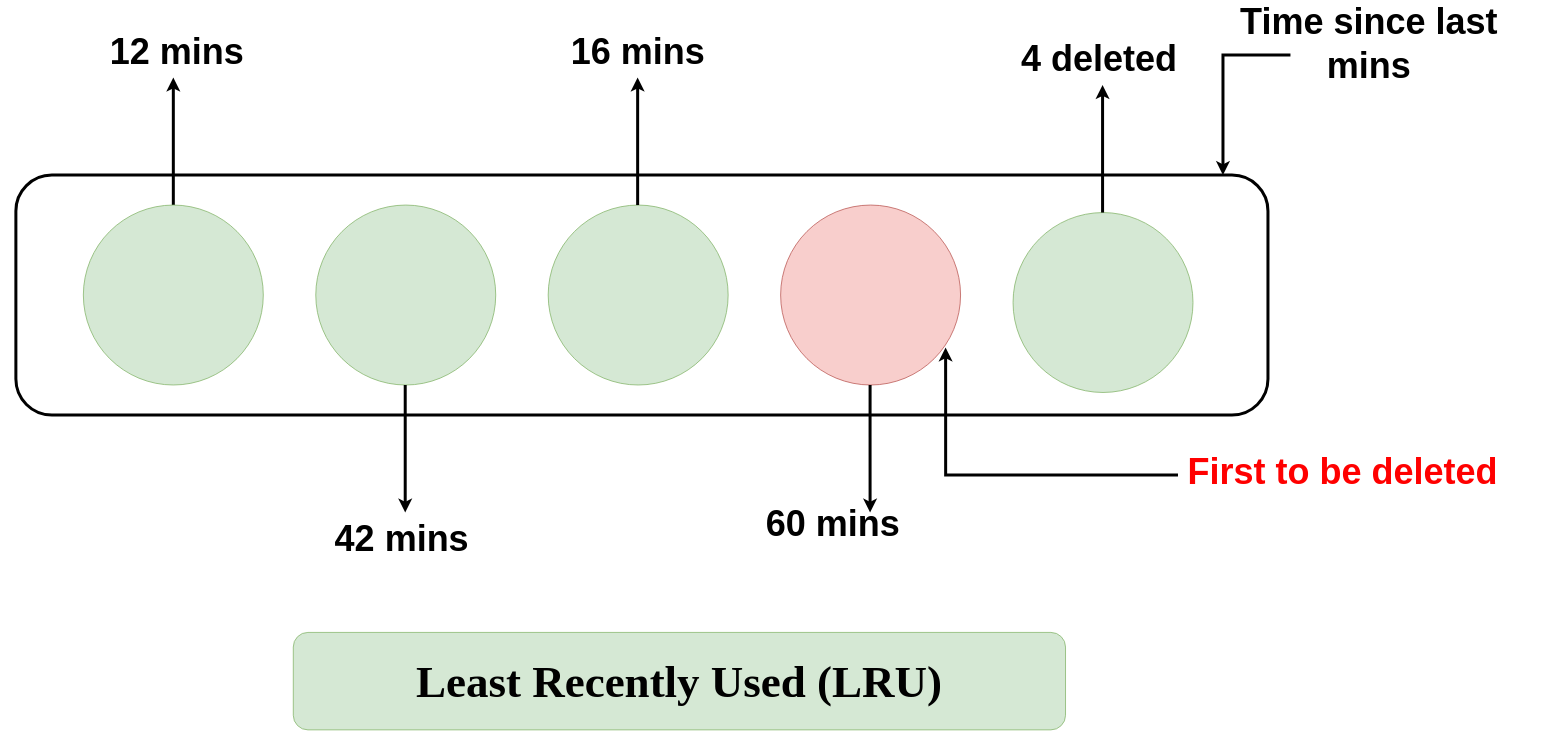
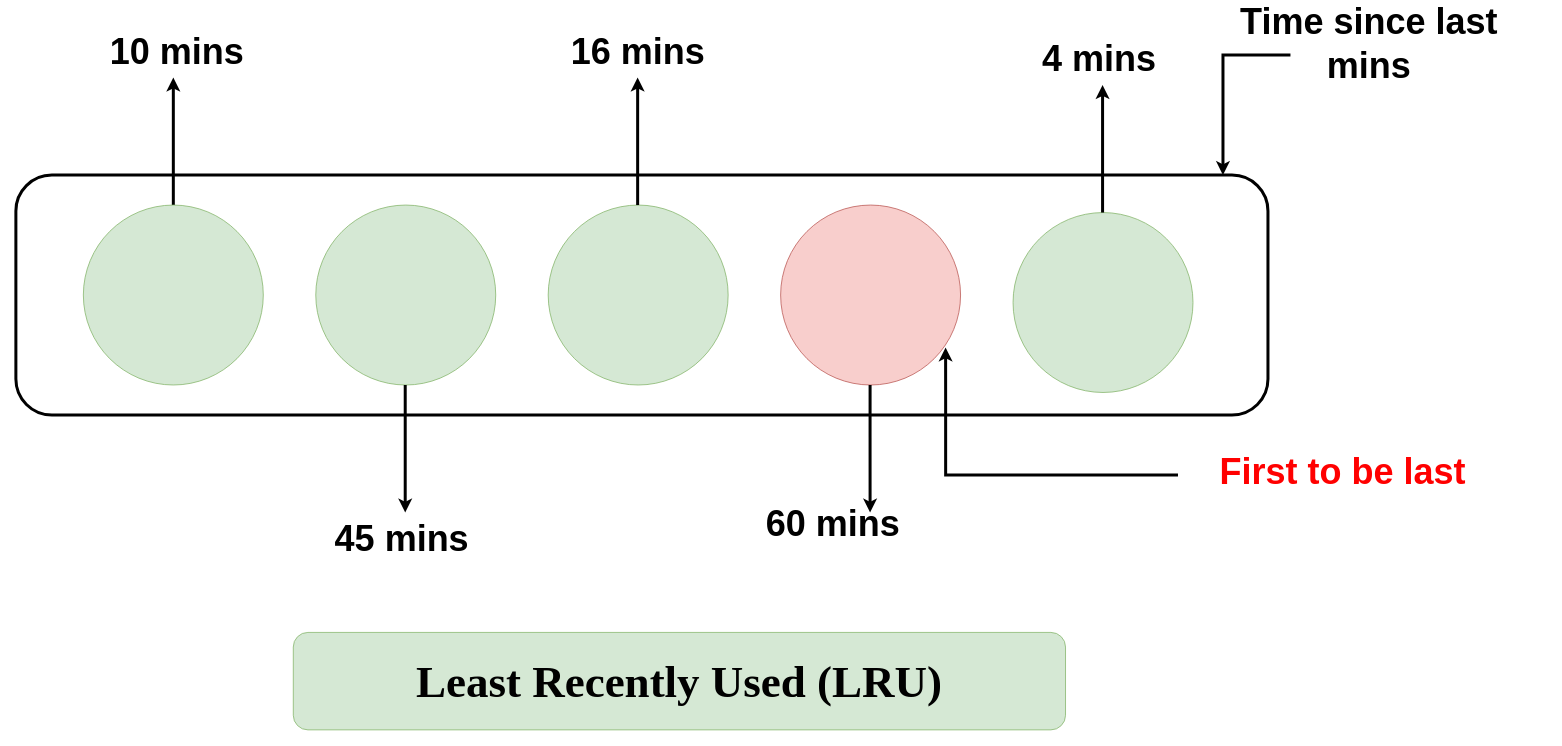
(177, 51) -> (177, 51)
(1099, 59) -> (1099, 59)
(1343, 471) -> (1343, 471)
(402, 539) -> (402, 539)
